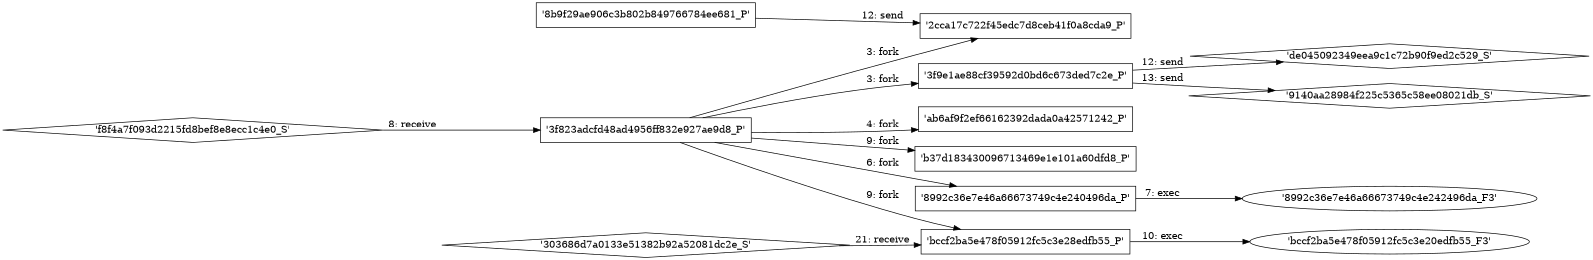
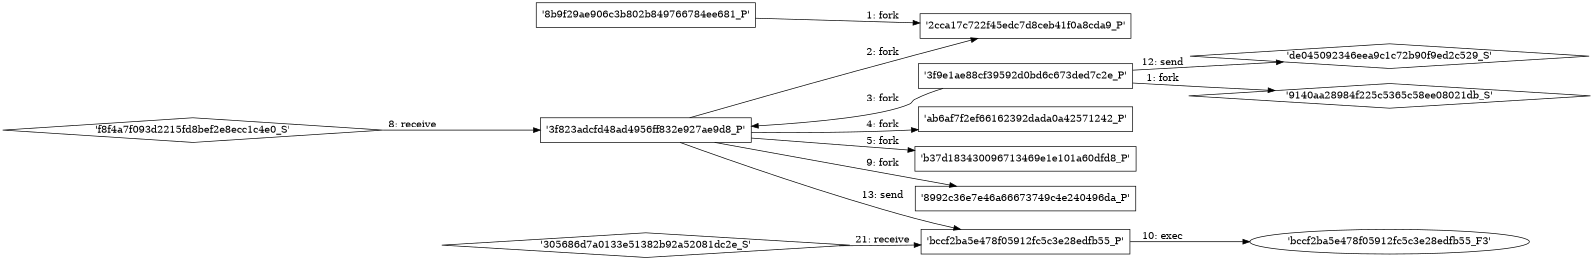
(882, 16) -> (882, 16)
(882, 52) -> (882, 52)
(1390, 56) -> (1390, 56)
(1162, 78) -> (1162, 78)
(807, 98) -> (853, 117)
(1026, 119) -> (1026, 119)
(193, 130) -> (193, 130)
(882, 141) -> (882, 141)
(882, 163) -> (882, 163)
(882, 195) -> (882, 195)
(1390, 199) -> none
(1390, 242) -> (1390, 242)
(646, 245) -> (646, 245)
